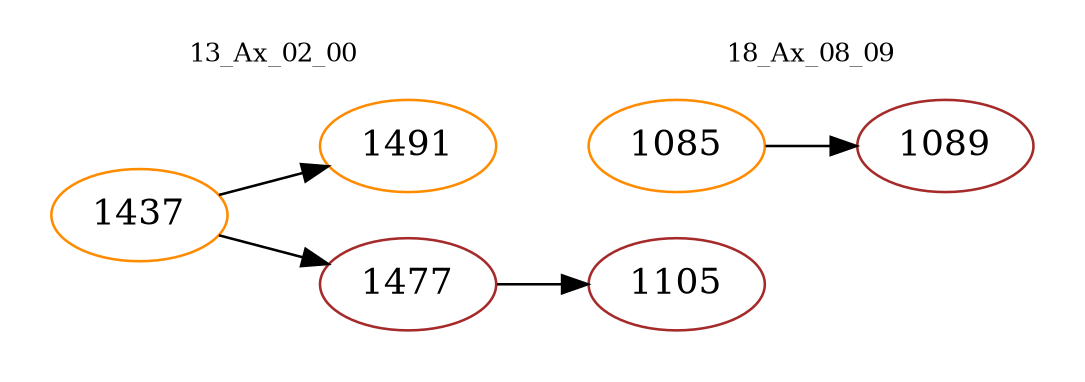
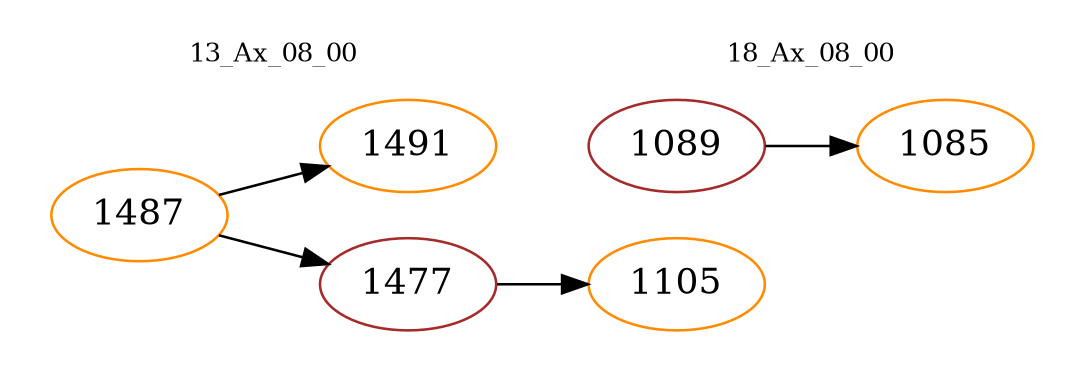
(274, 55) -> (274, 55)
(811, 55) -> (811, 55)
(798, 146) -> (798, 146)
(139, 215) -> (139, 215)
(677, 284) -> (677, 284)
